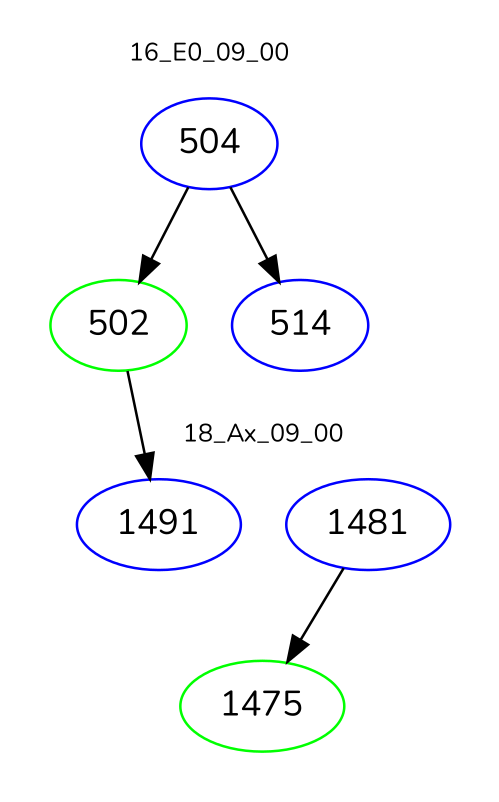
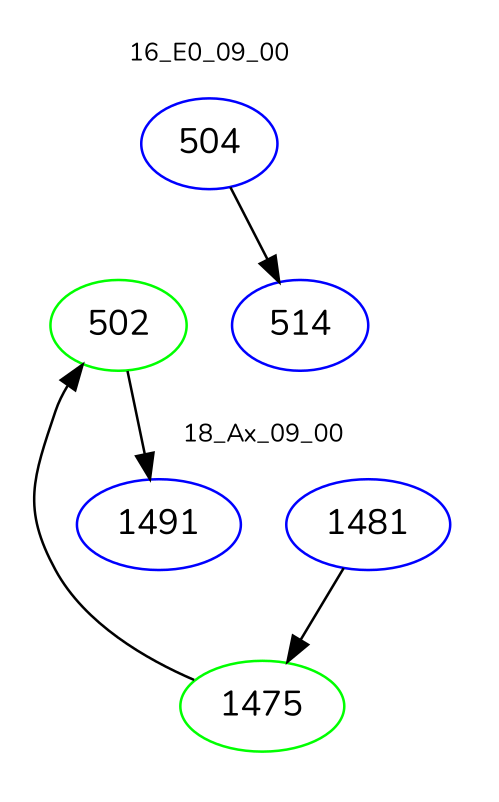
(170, 223) -> (41, 538)
